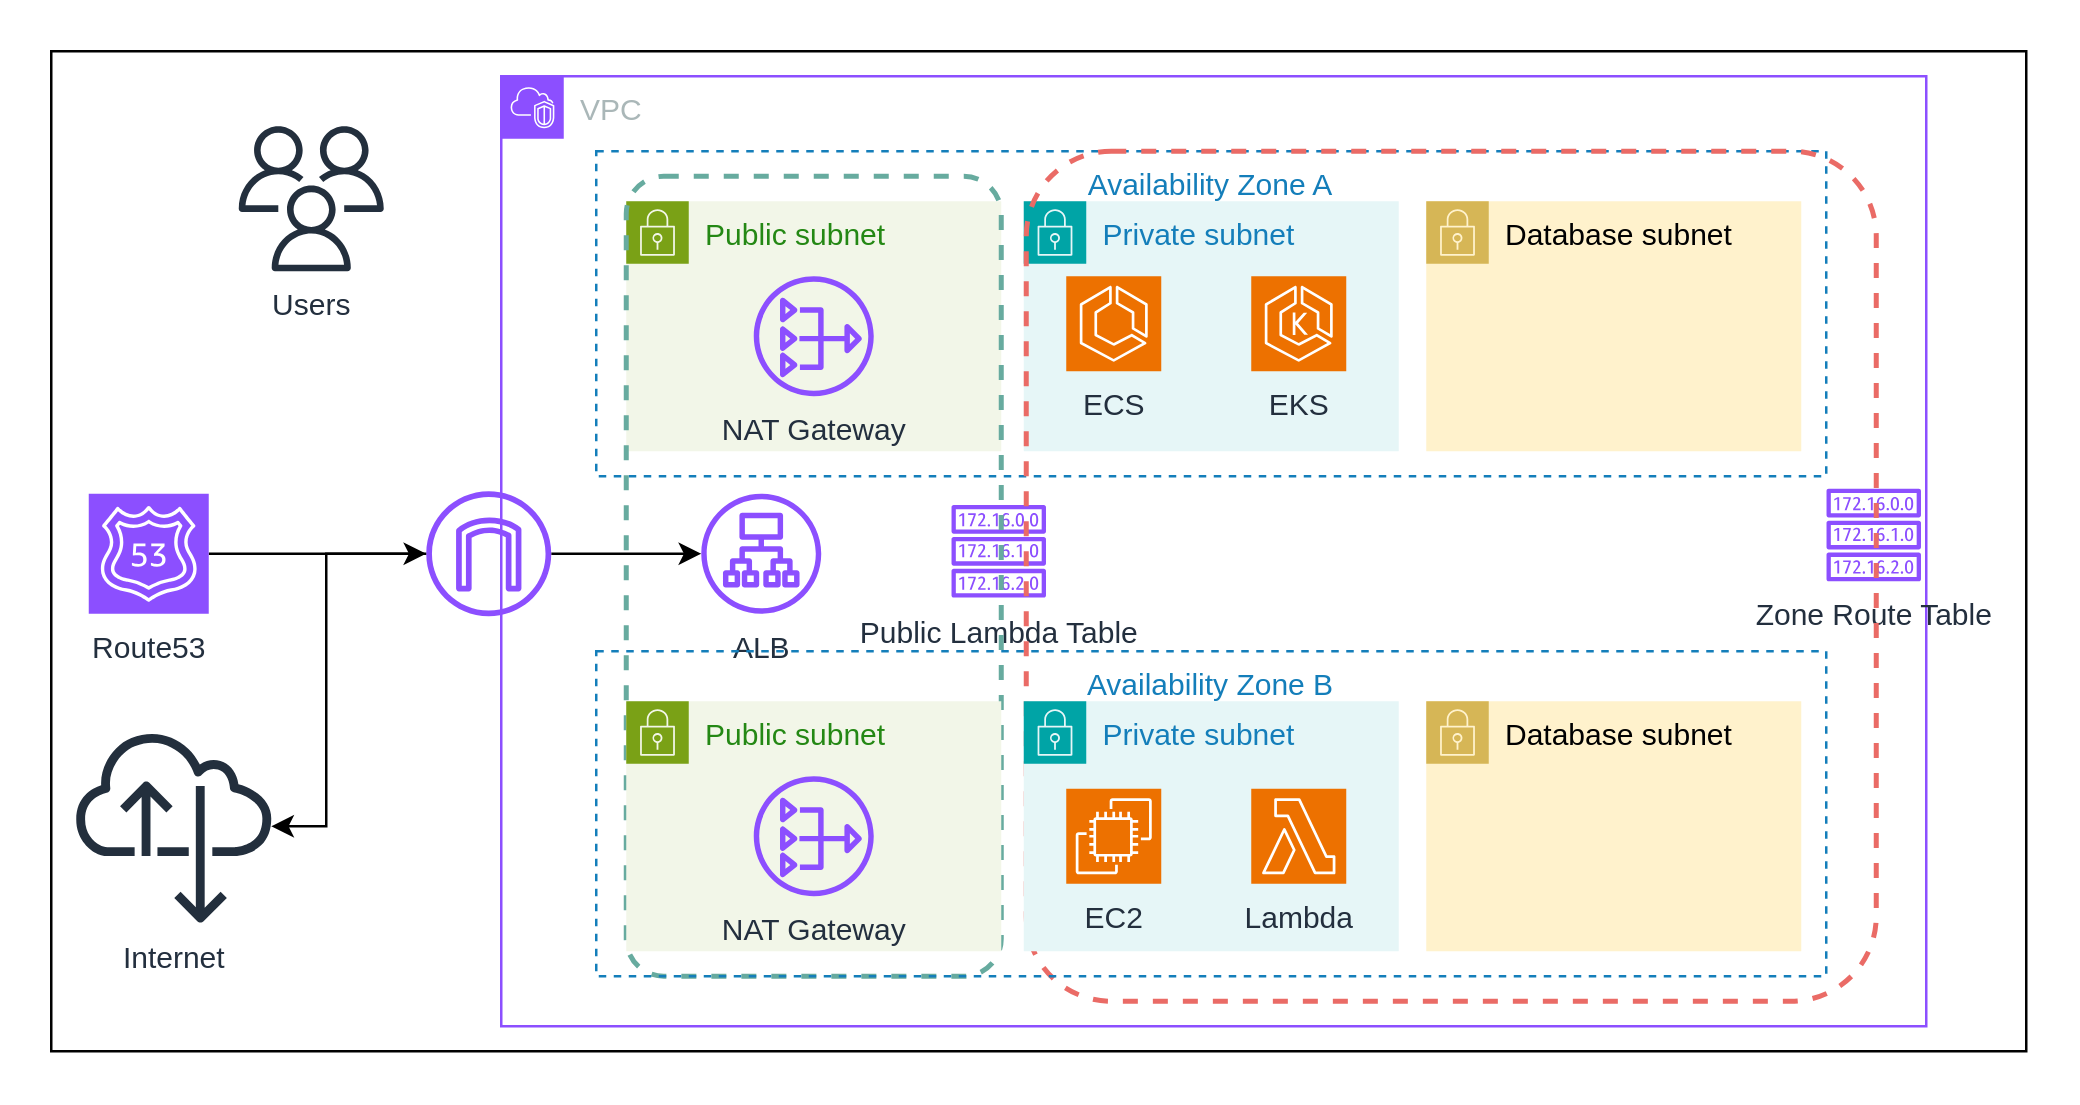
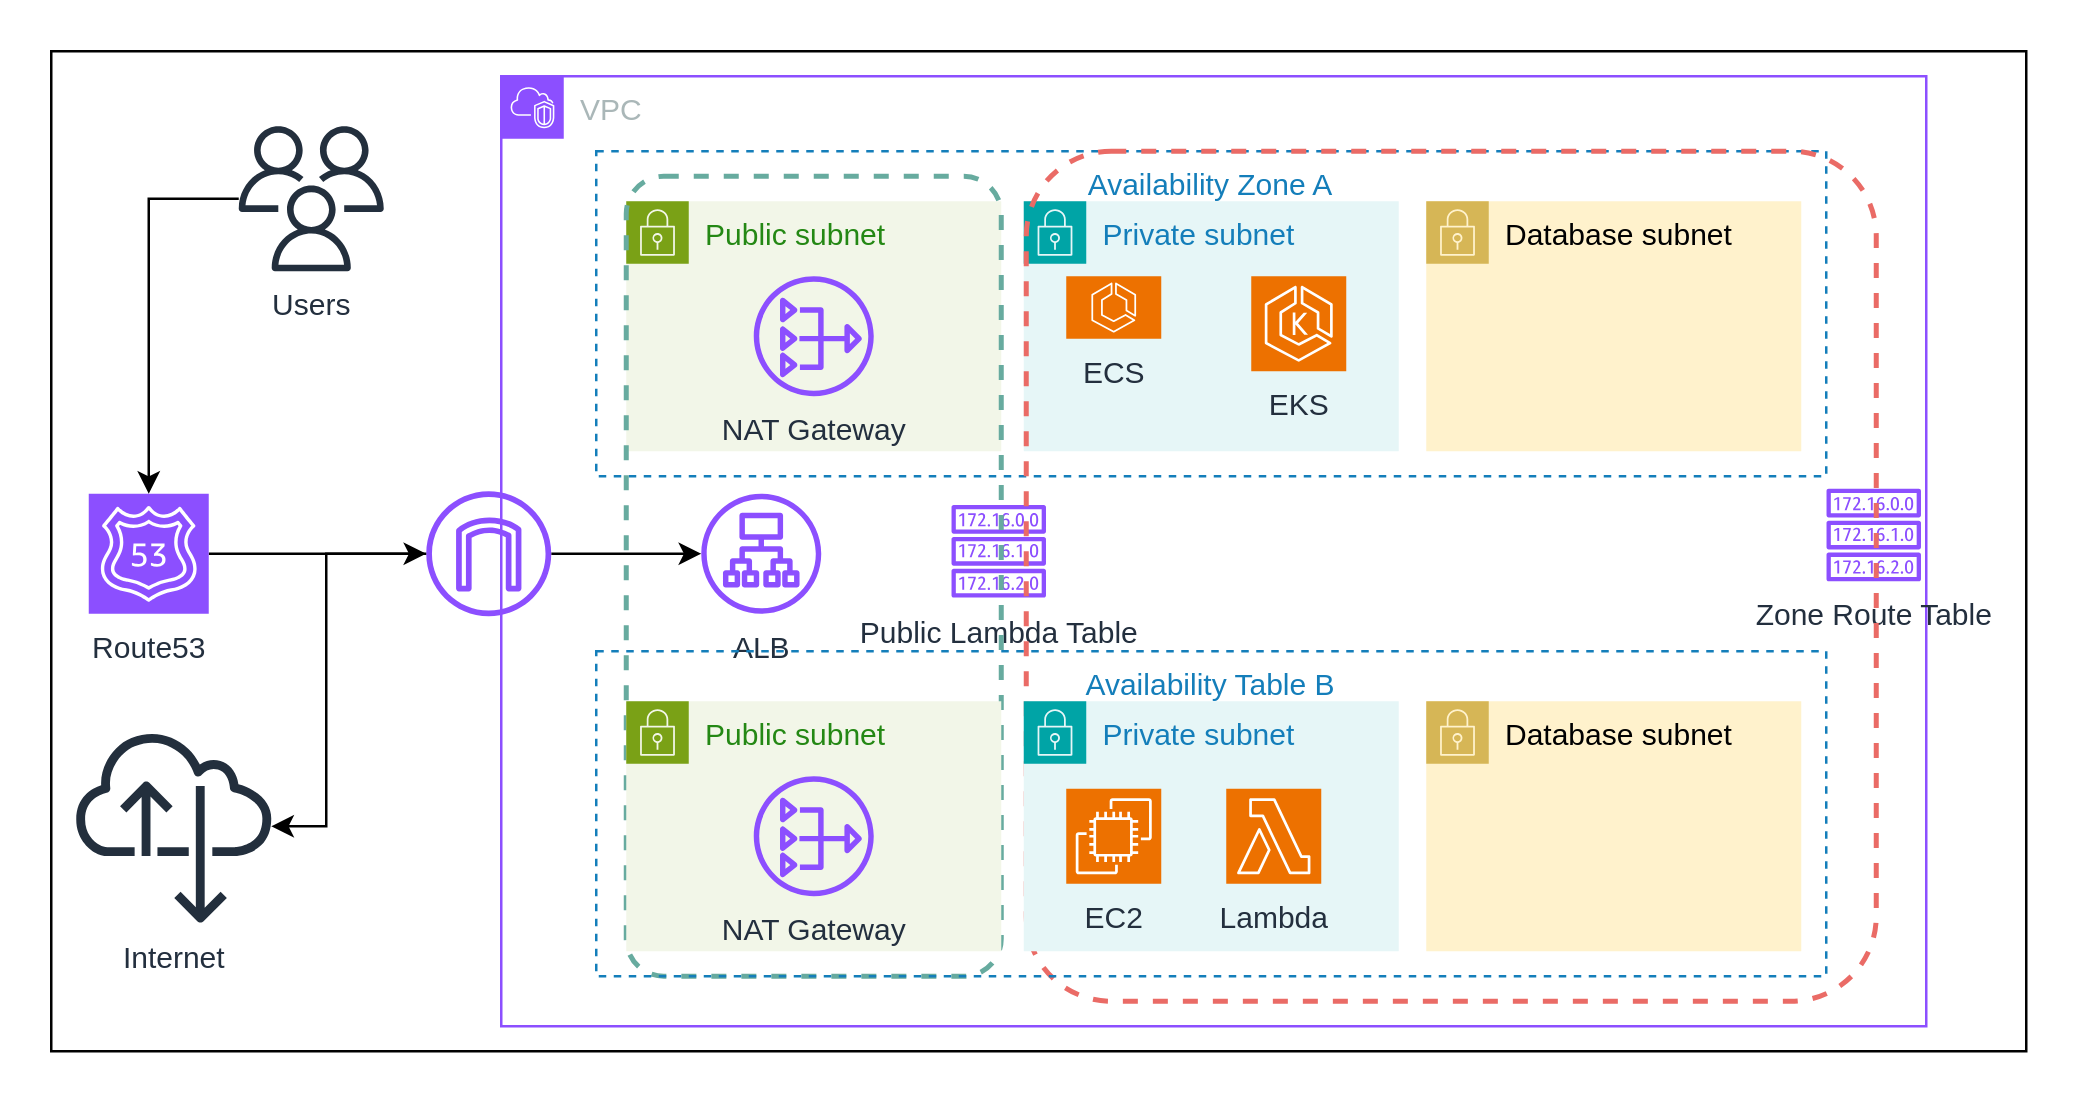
none -> (149, 293)
(1114, 324) -> (1114, 308)
(1211, 687) -> (1211, 687)
(1299, 836) -> (1274, 836)
